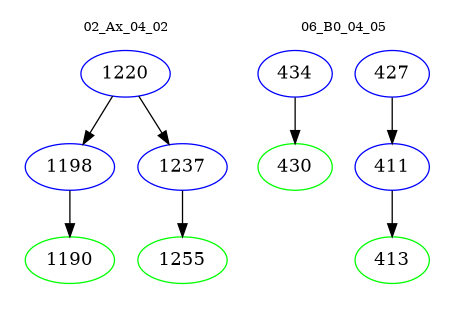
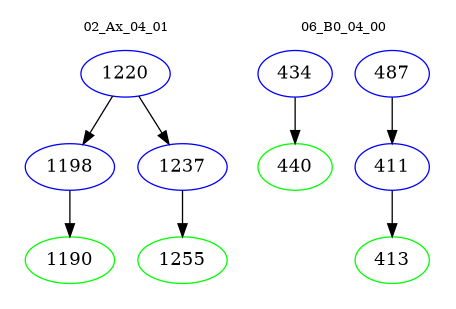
(126, 28) -> (126, 28)
(344, 28) -> (344, 28)
(392, 74) -> (392, 74)
(295, 167) -> (295, 167)
